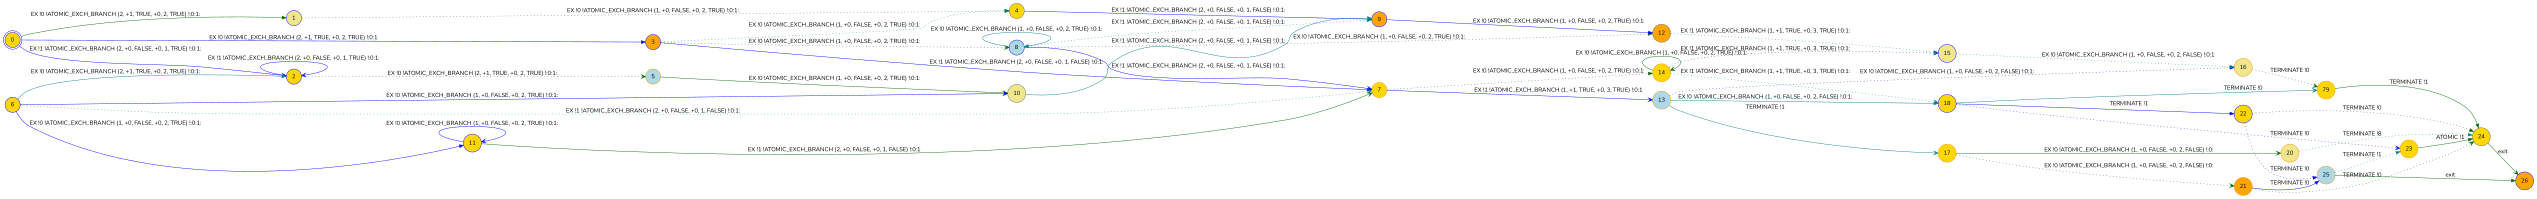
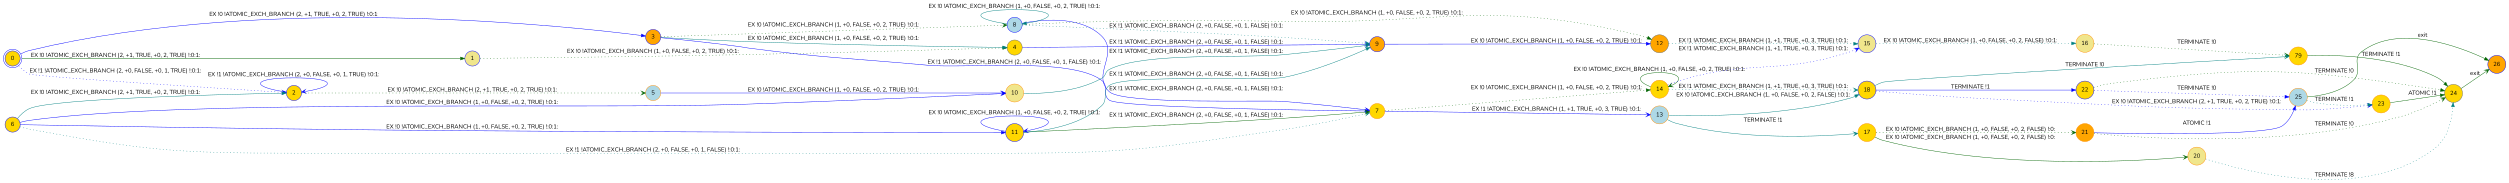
(1196, 30) -> (1194, 33)
(835, 34) -> (832, 44)
(150, 65) -> (149, 84)
(1949, 78) -> none
none -> (1187, 79)
(832, 86) -> (831, 93)
(1017, 93) -> (1015, 93)
(2290, 134) -> (2197, 102)
(2290, 183) -> (2197, 123)
